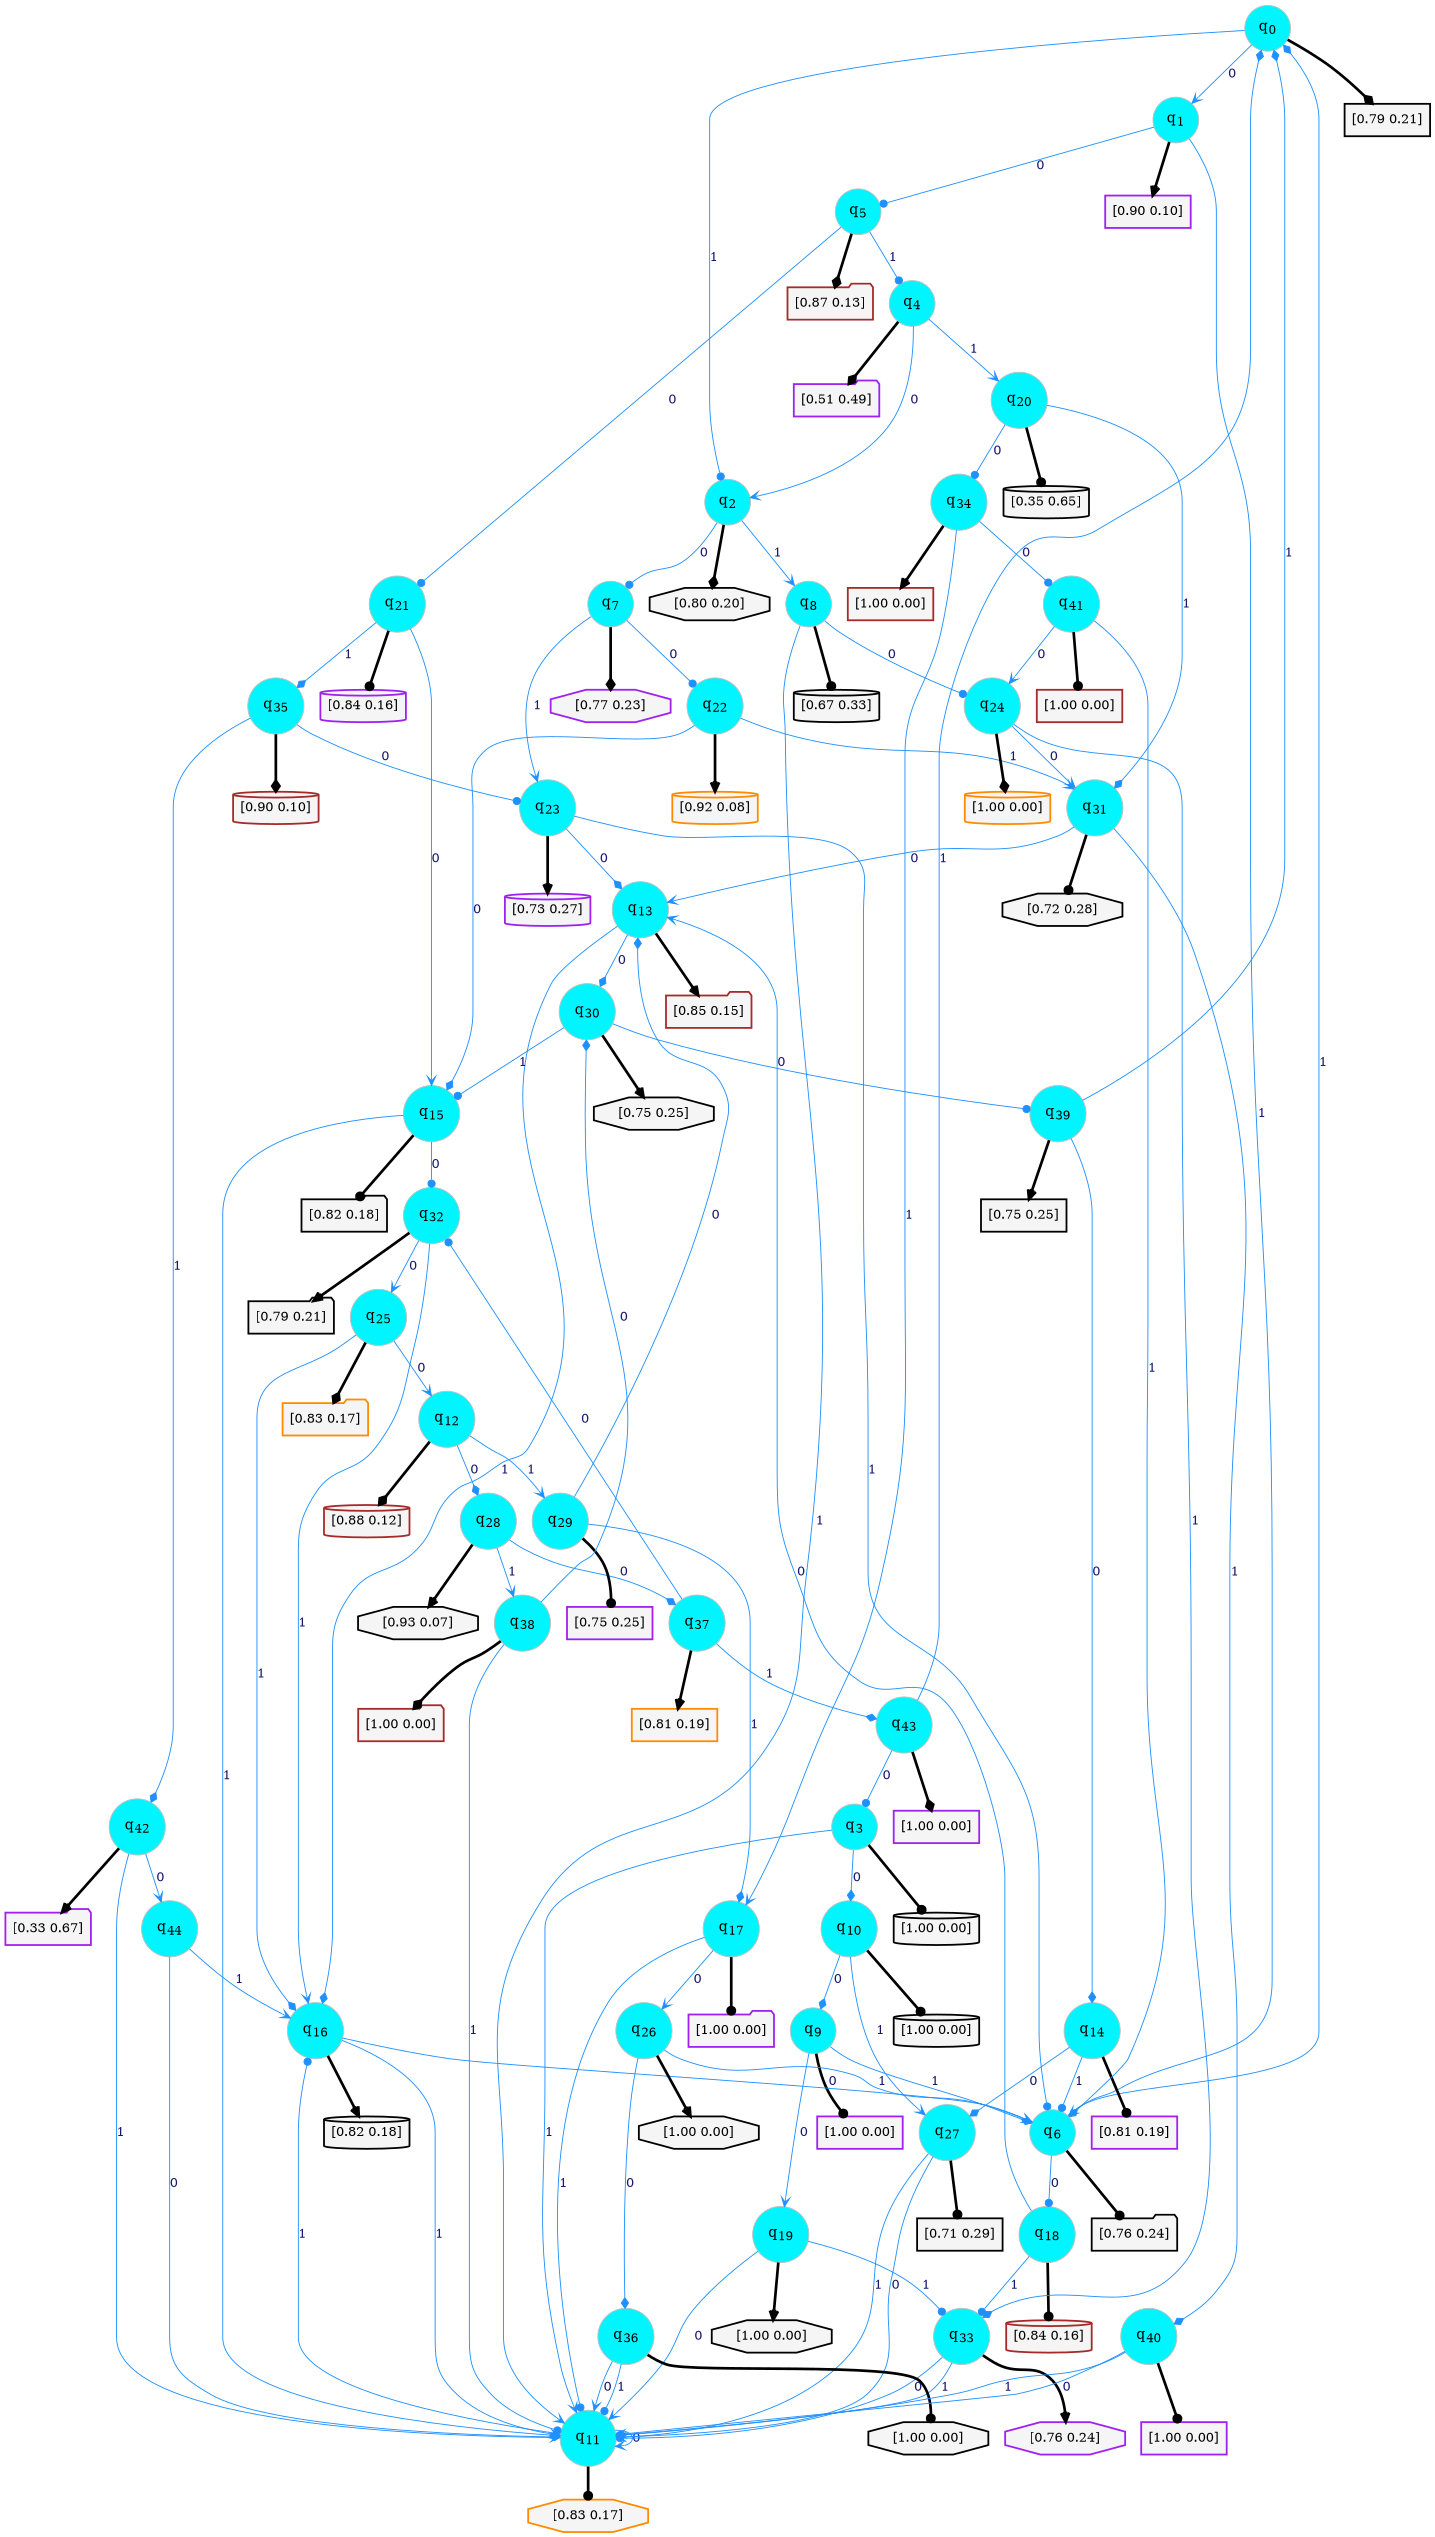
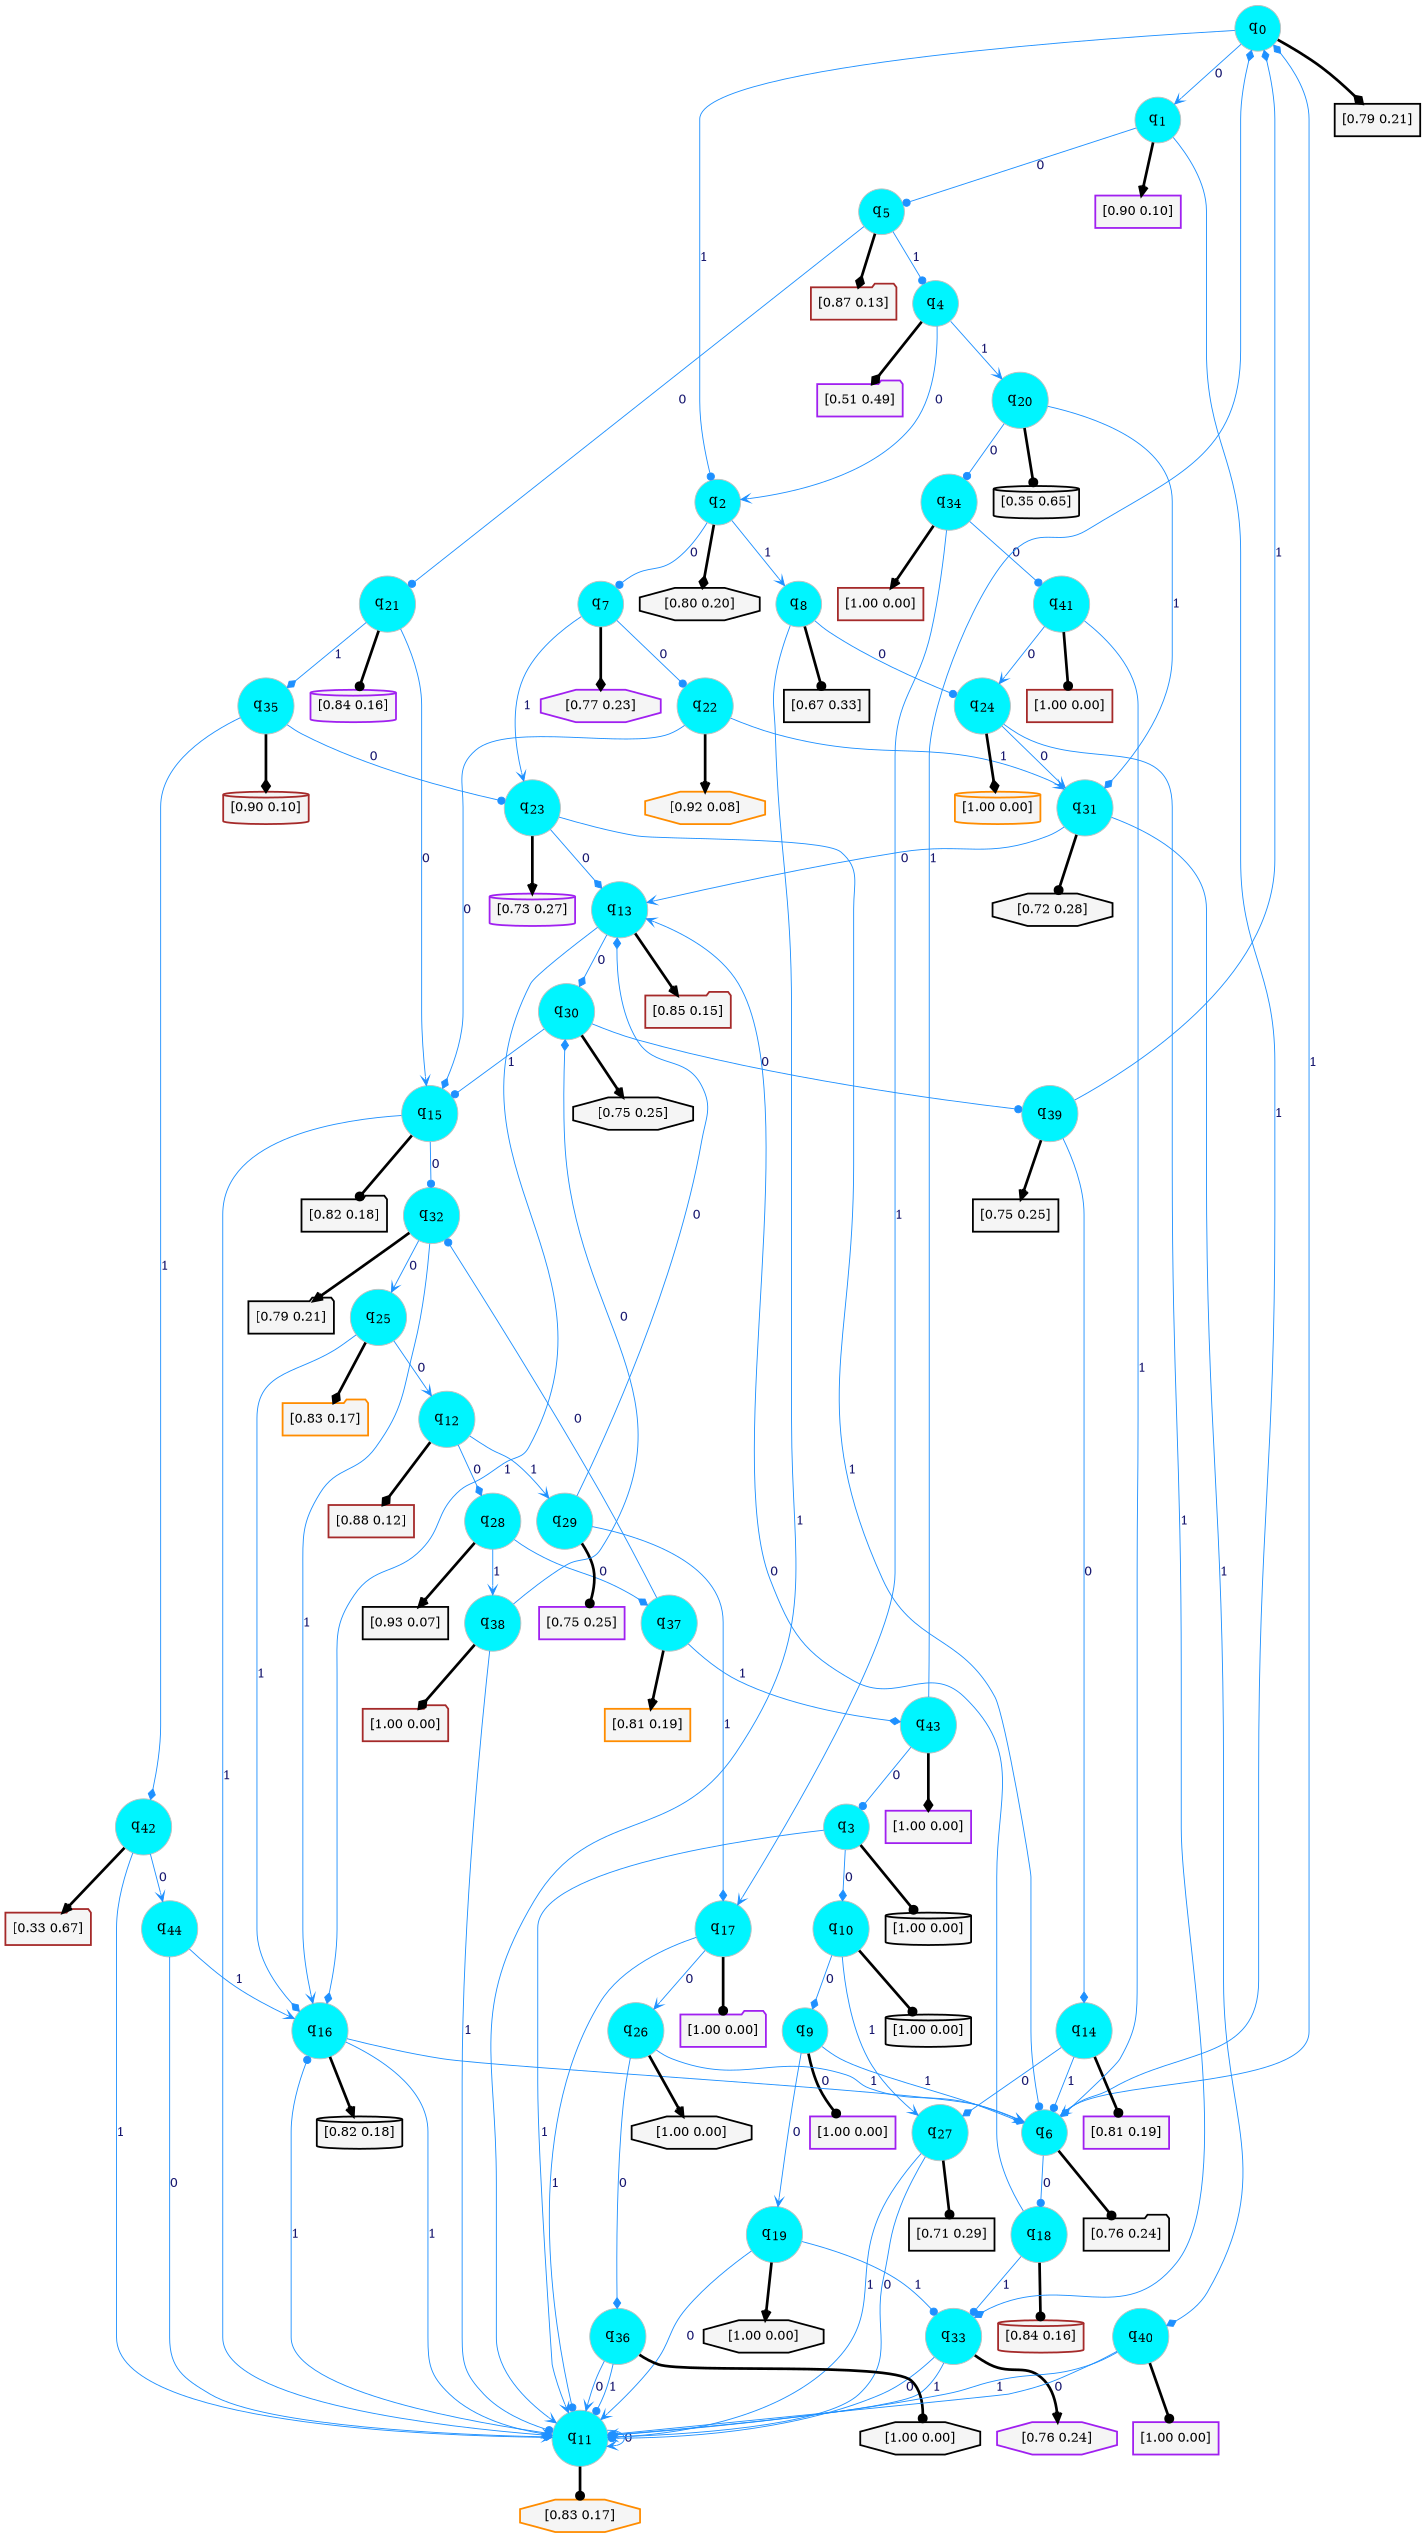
(837, 706) -> (827, 706)
(715, 808) -> (705, 808)
(367, 1521) -> (371, 1521)
(418, 1623) -> (405, 1623)
(48, 1929) -> (48, 1929)
